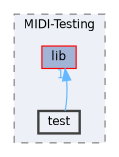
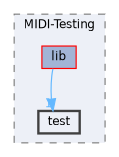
(67, 96) -> (51, 84)
